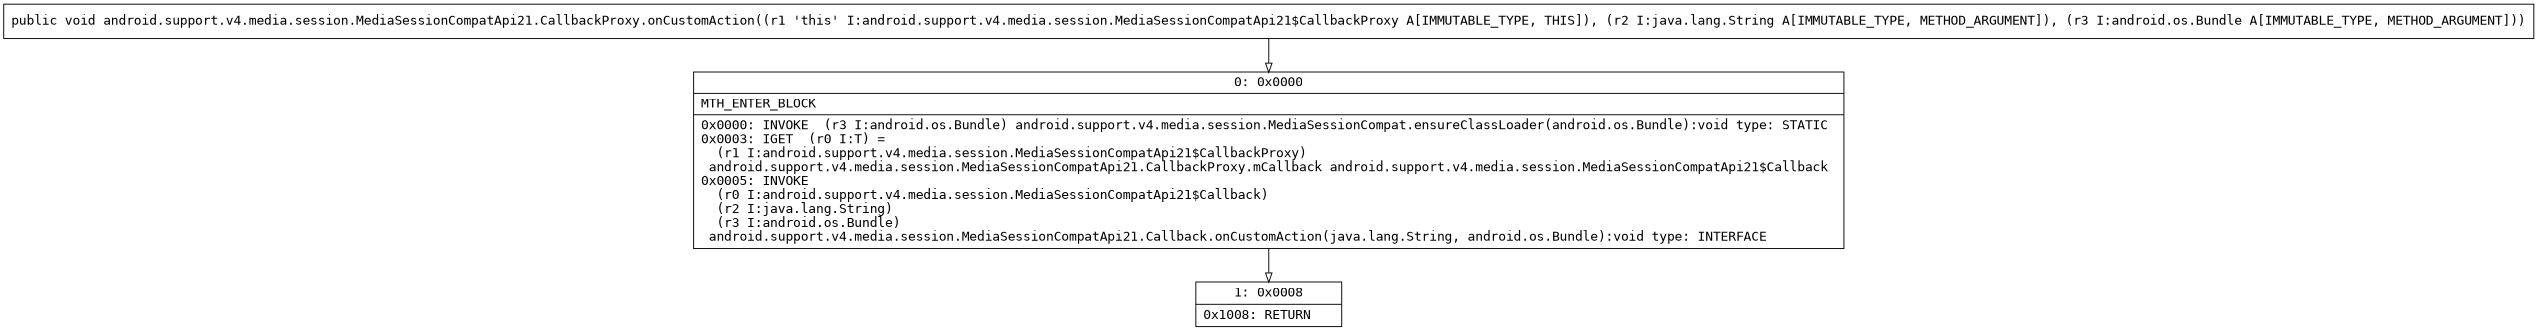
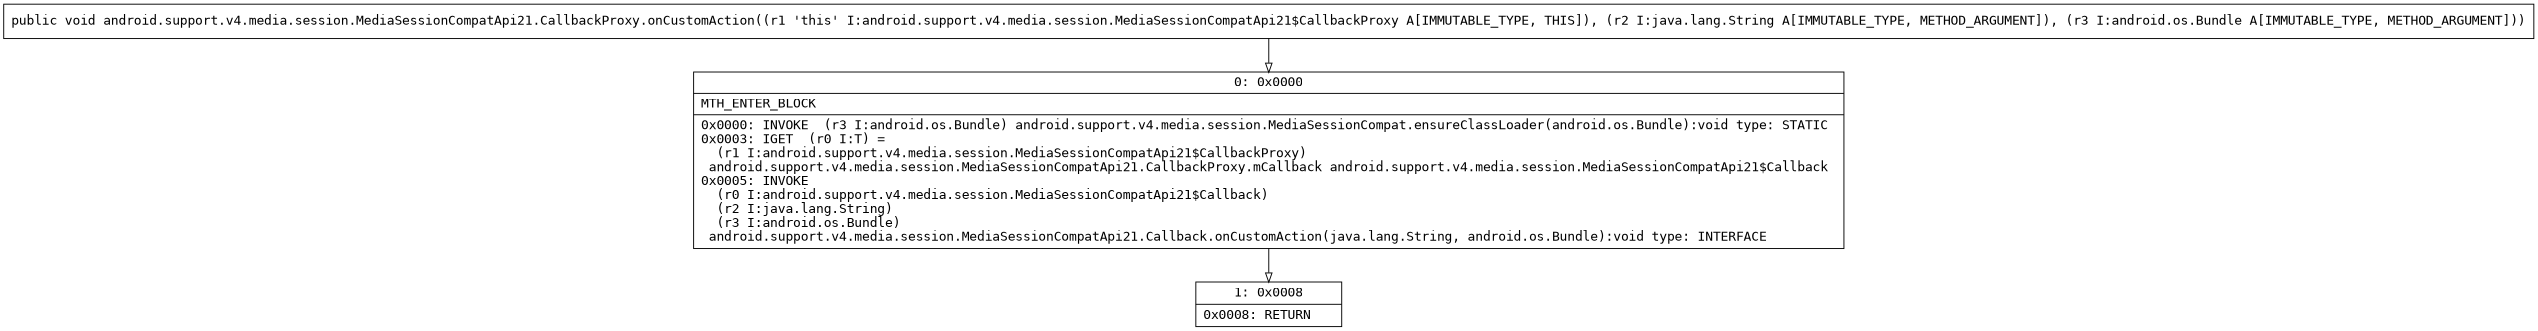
(1269, 315) -> (1269, 315)
